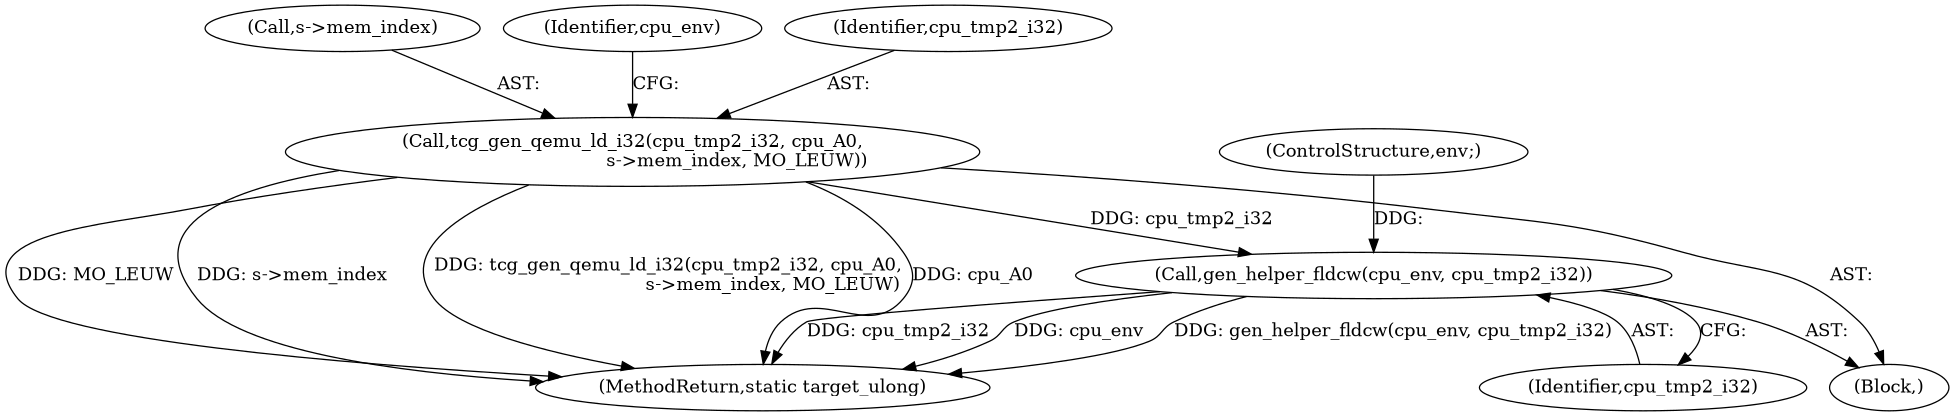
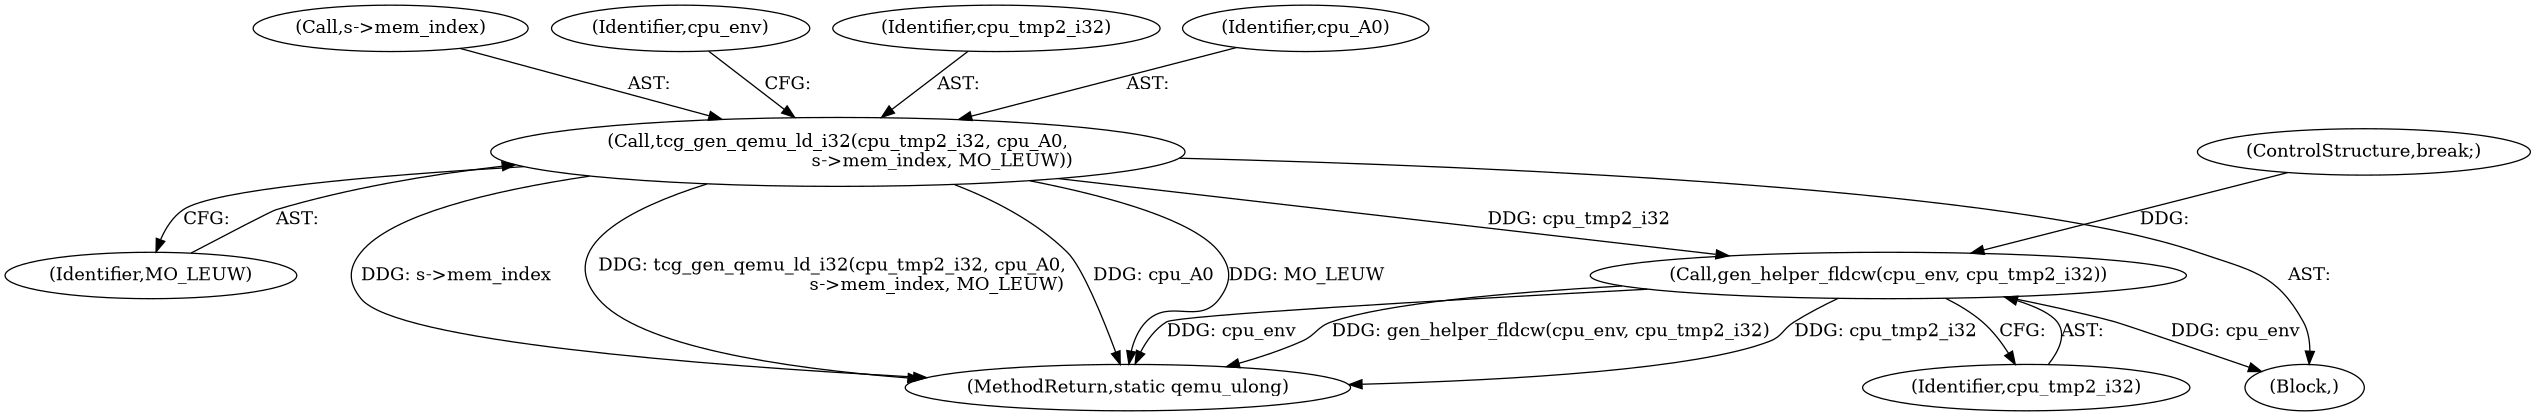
none -> (1306, 28)
(1374, 152) -> (2364, 152)
none -> (151, 275)
(1830, 332) -> (2236, 332)
(763, 388) -> (1128, 388)
